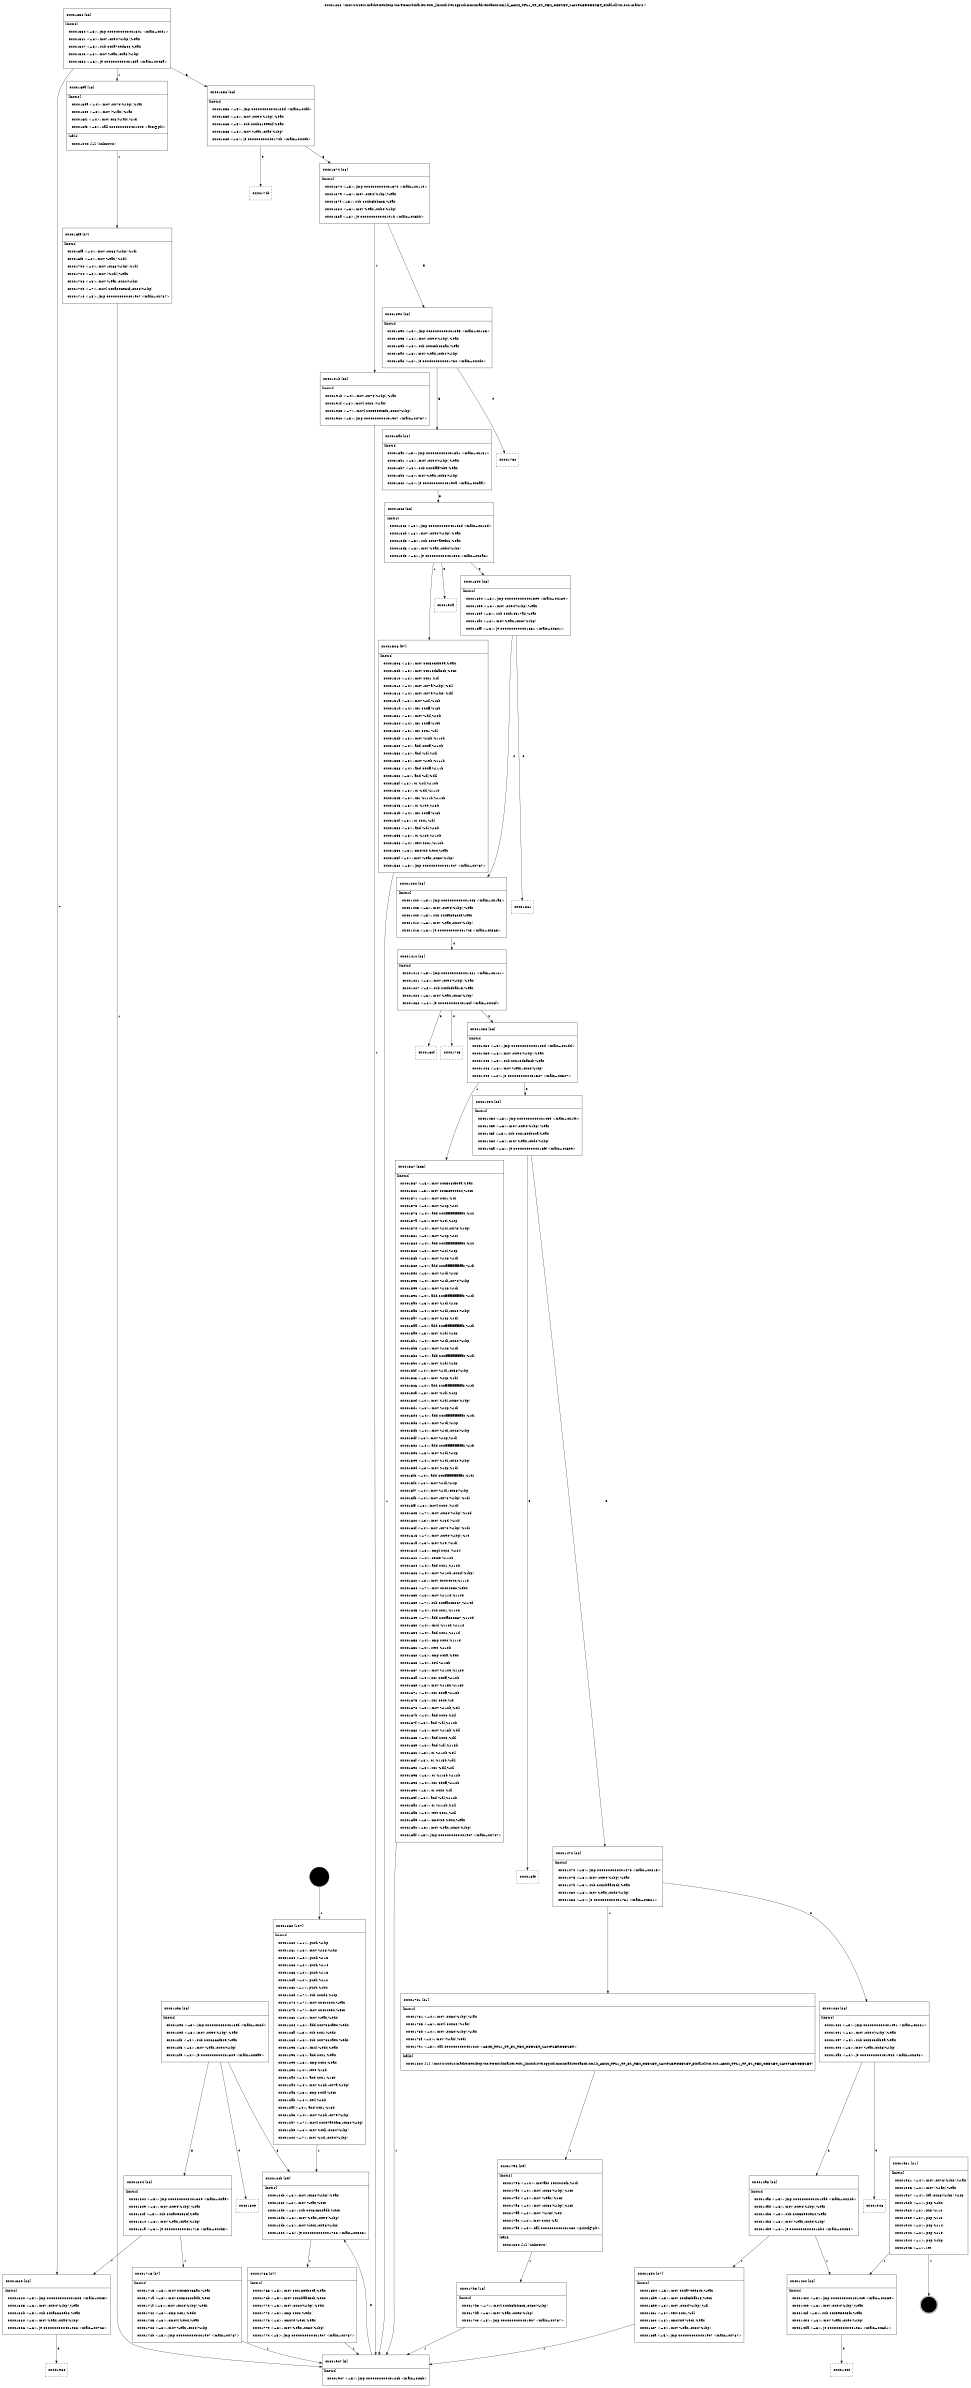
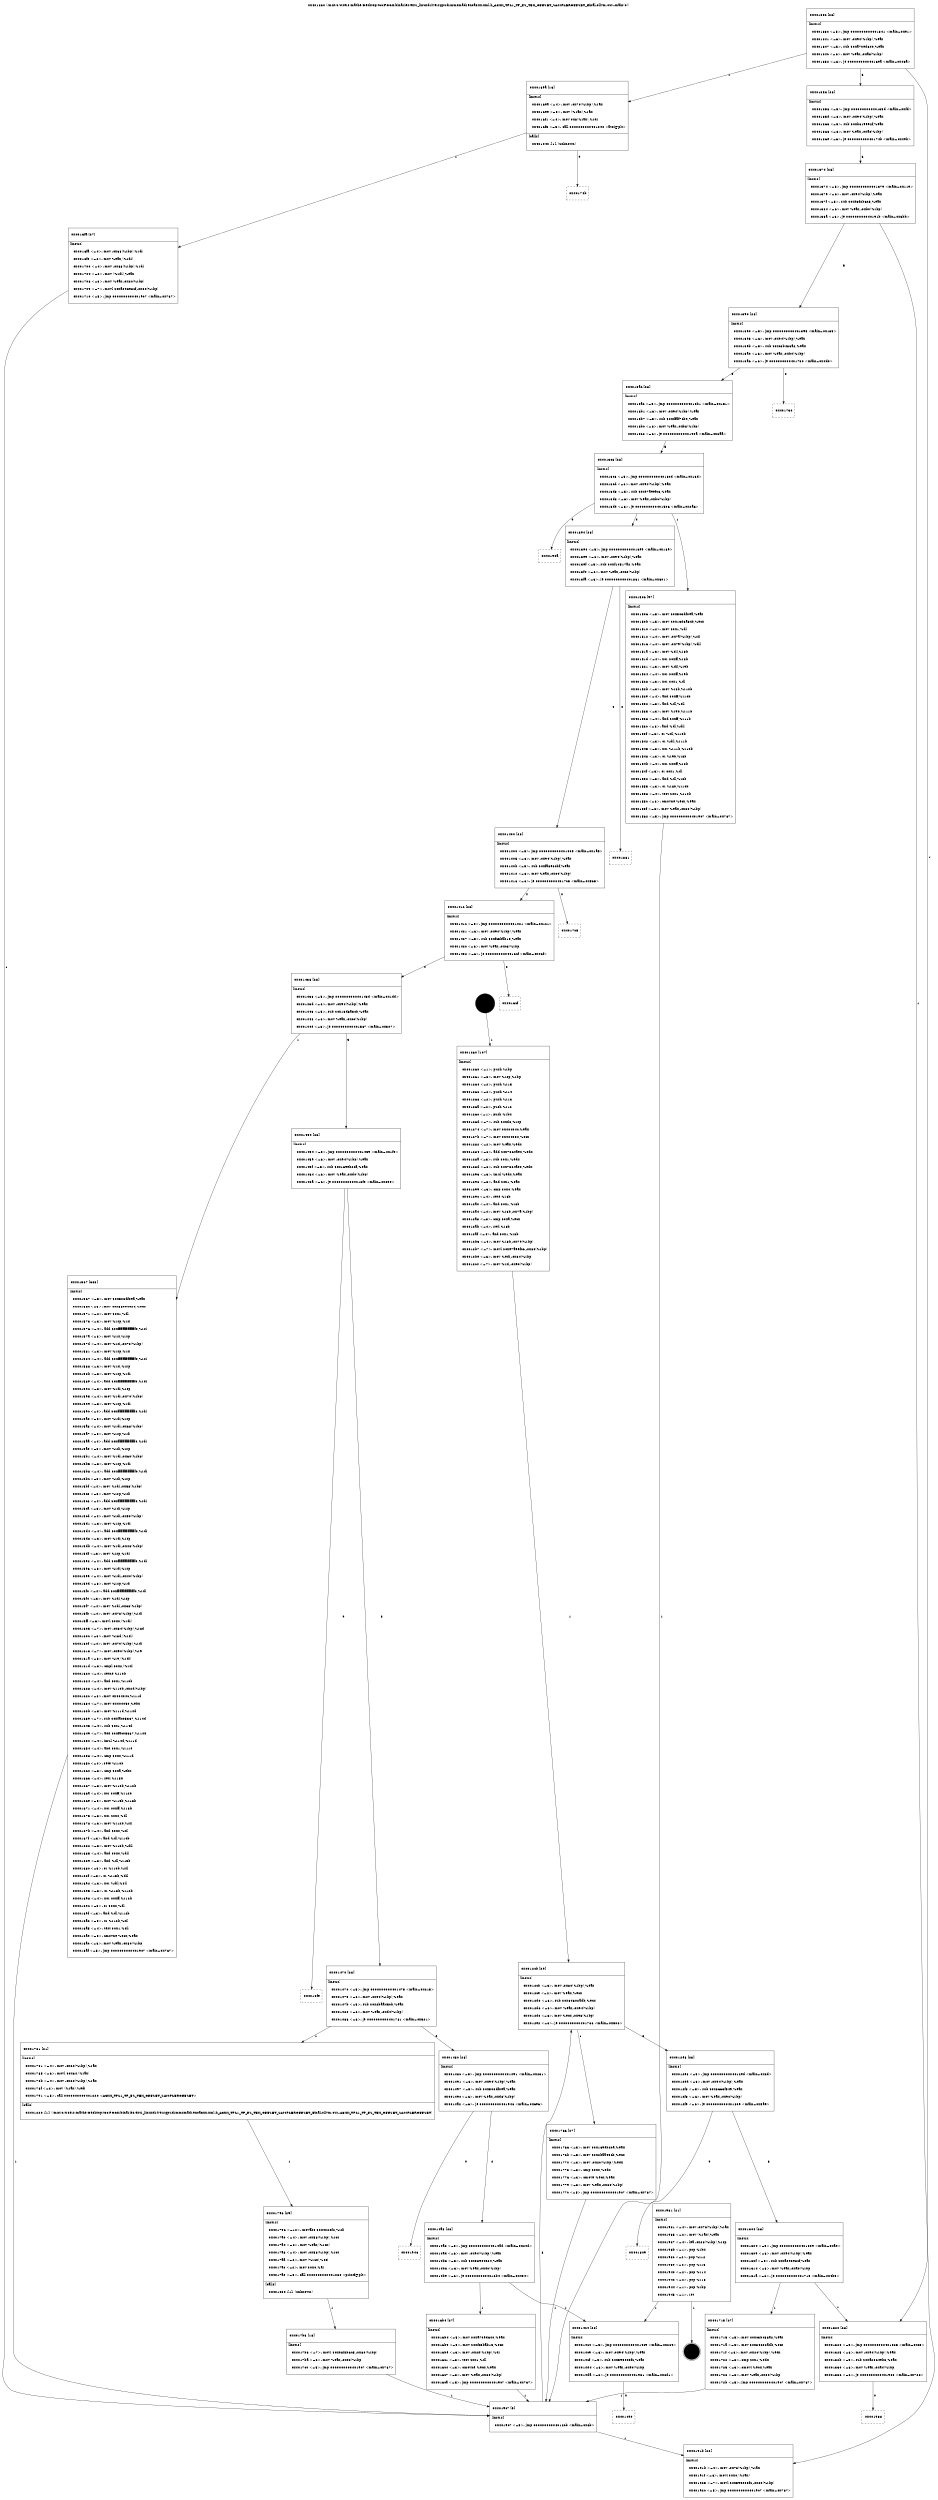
(261, 165) -> (577, 167)
(452, 1027) -> (563, 905)
(375, 1389) -> (639, 2443)
(256, 2117) -> (645, 2038)
